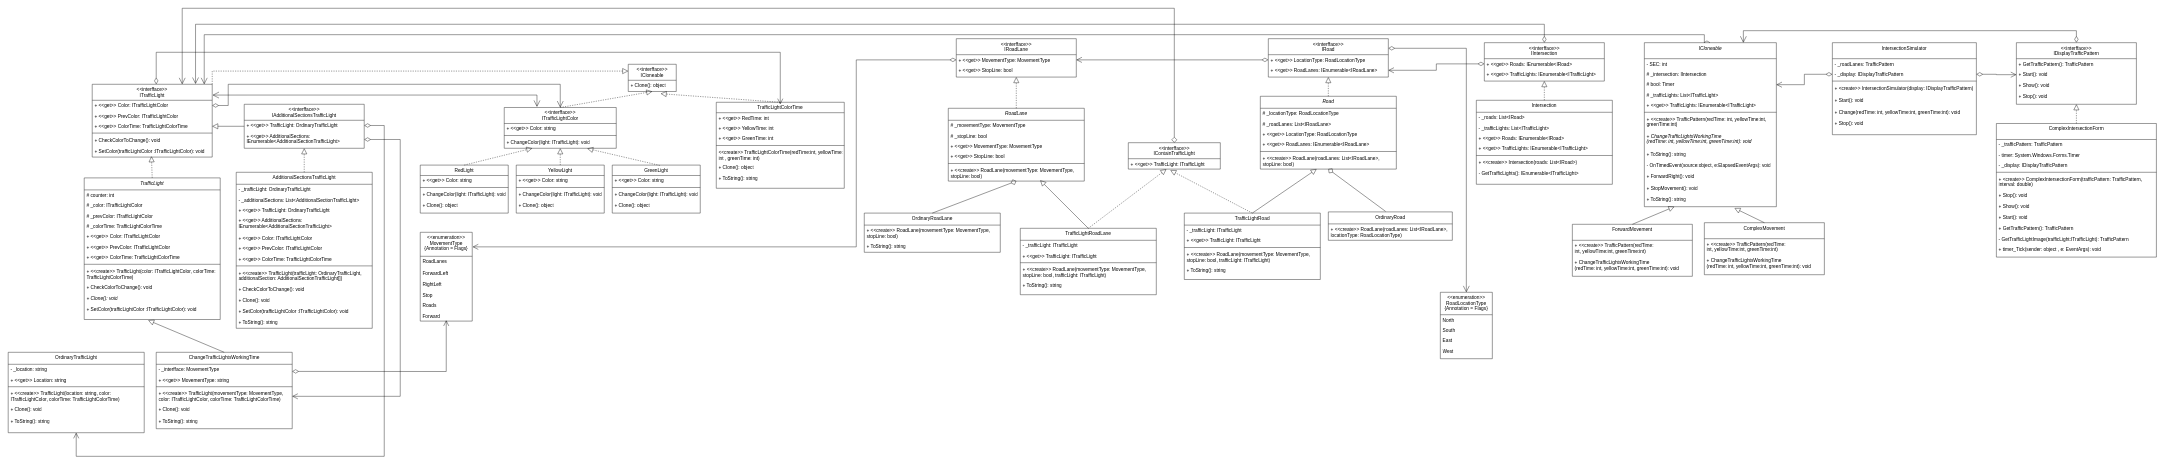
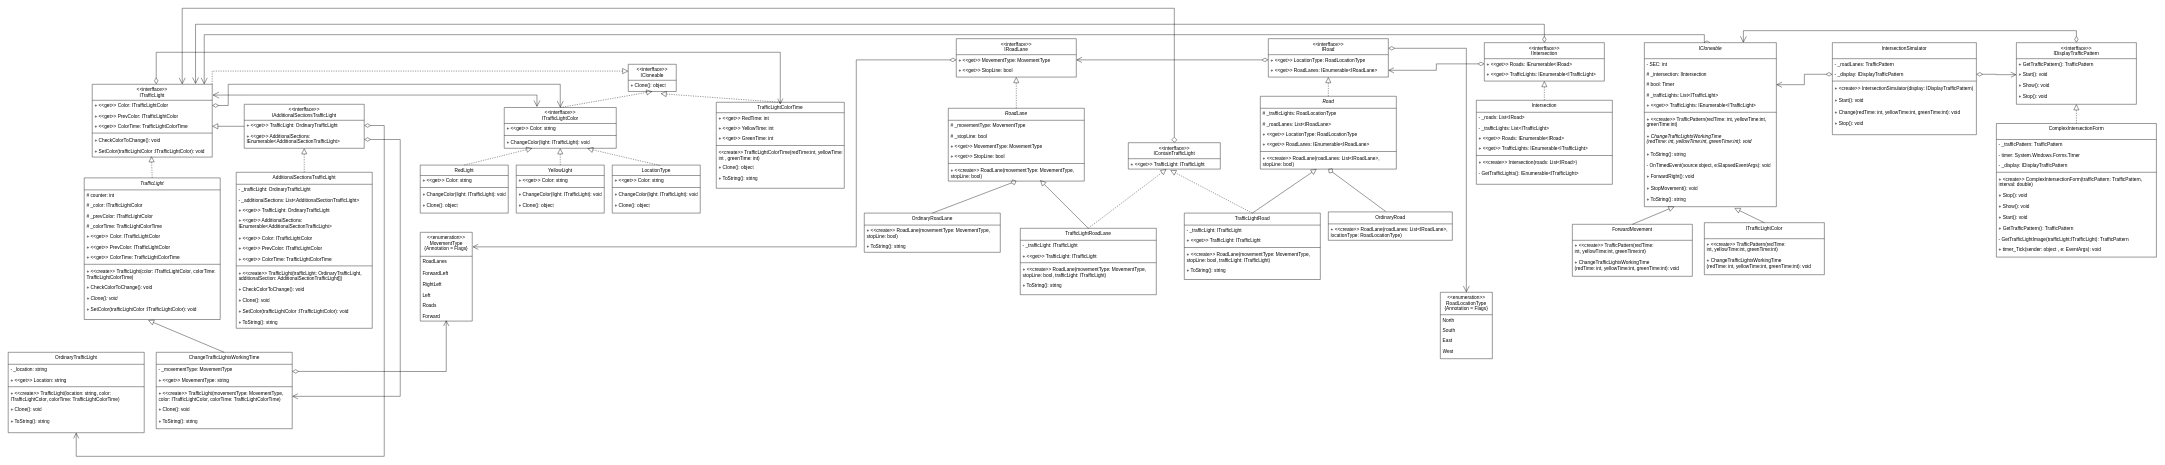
(1304, 114) -> (1305, 114)
(656, 170) -> (656, 170)
(1764, 228) -> (1764, 228)
(428, 295) -> (428, 295)
(193, 370) -> (196, 370)
